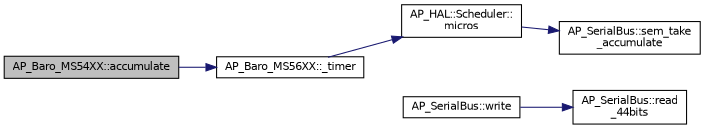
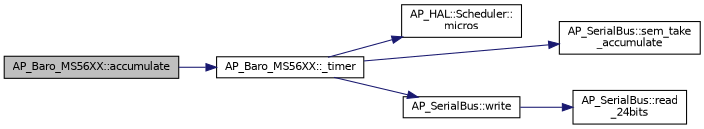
(535, 28) -> (456, 53)
(91, 67) -> (91, 67)
none -> (371, 86)
(630, 107) -> (630, 107)
